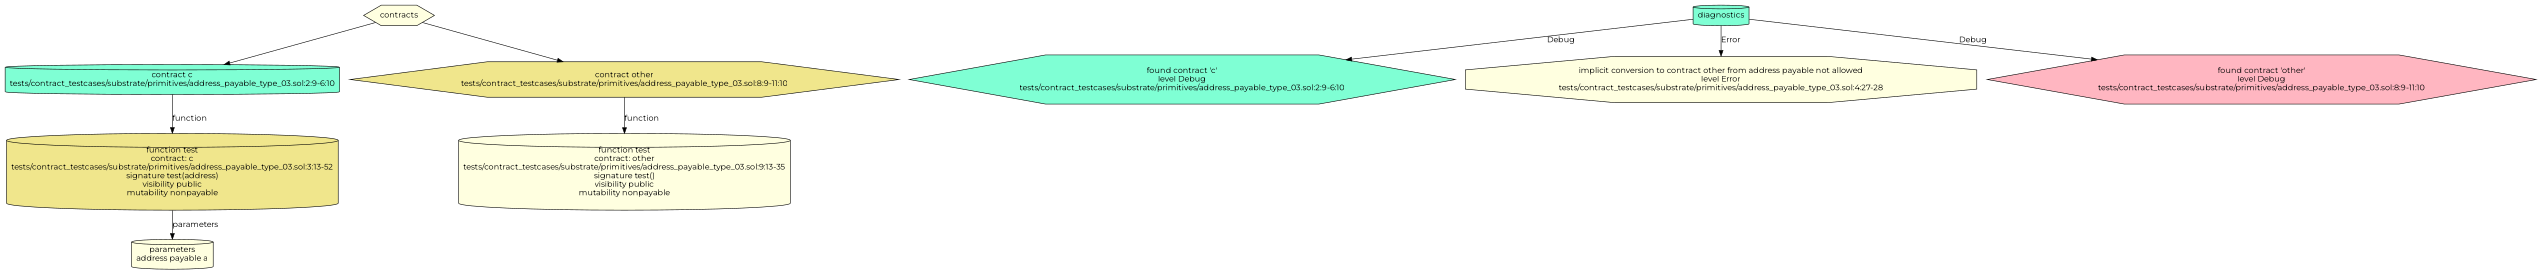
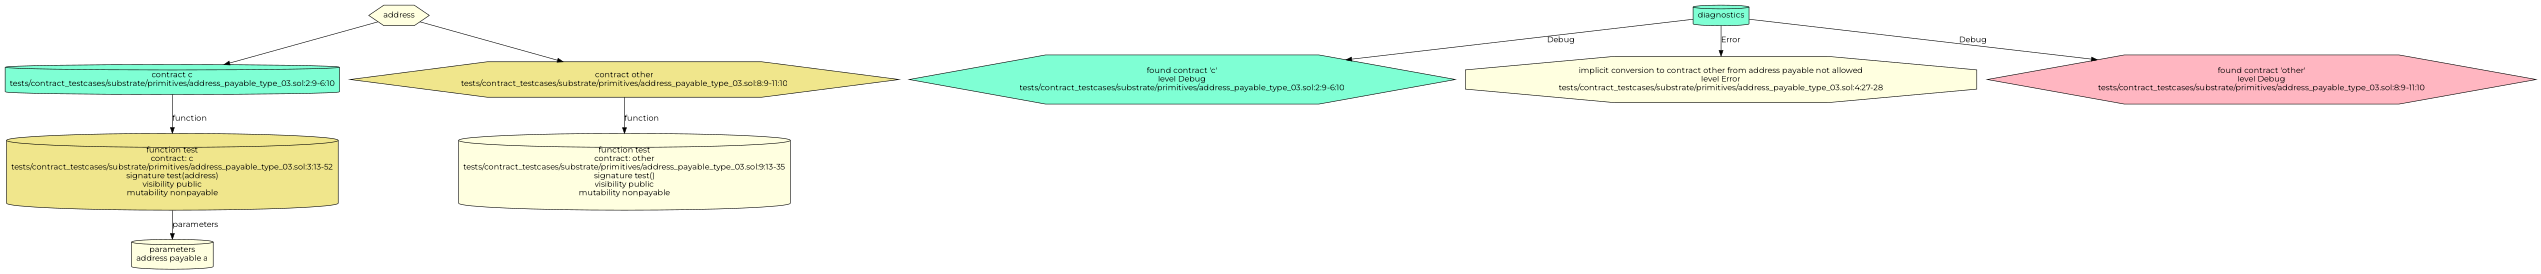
(399, 15) -> (399, 15)
